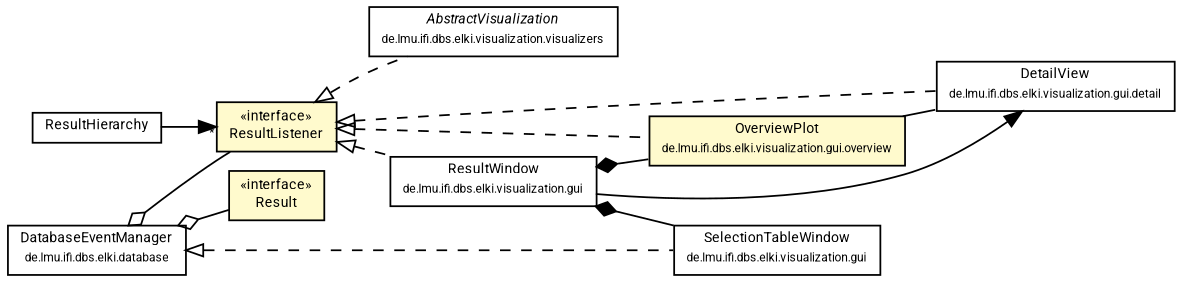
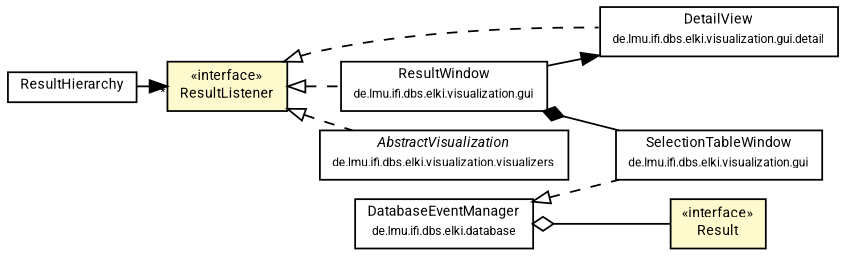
(776, 141) -> none
(187, 181) -> none
